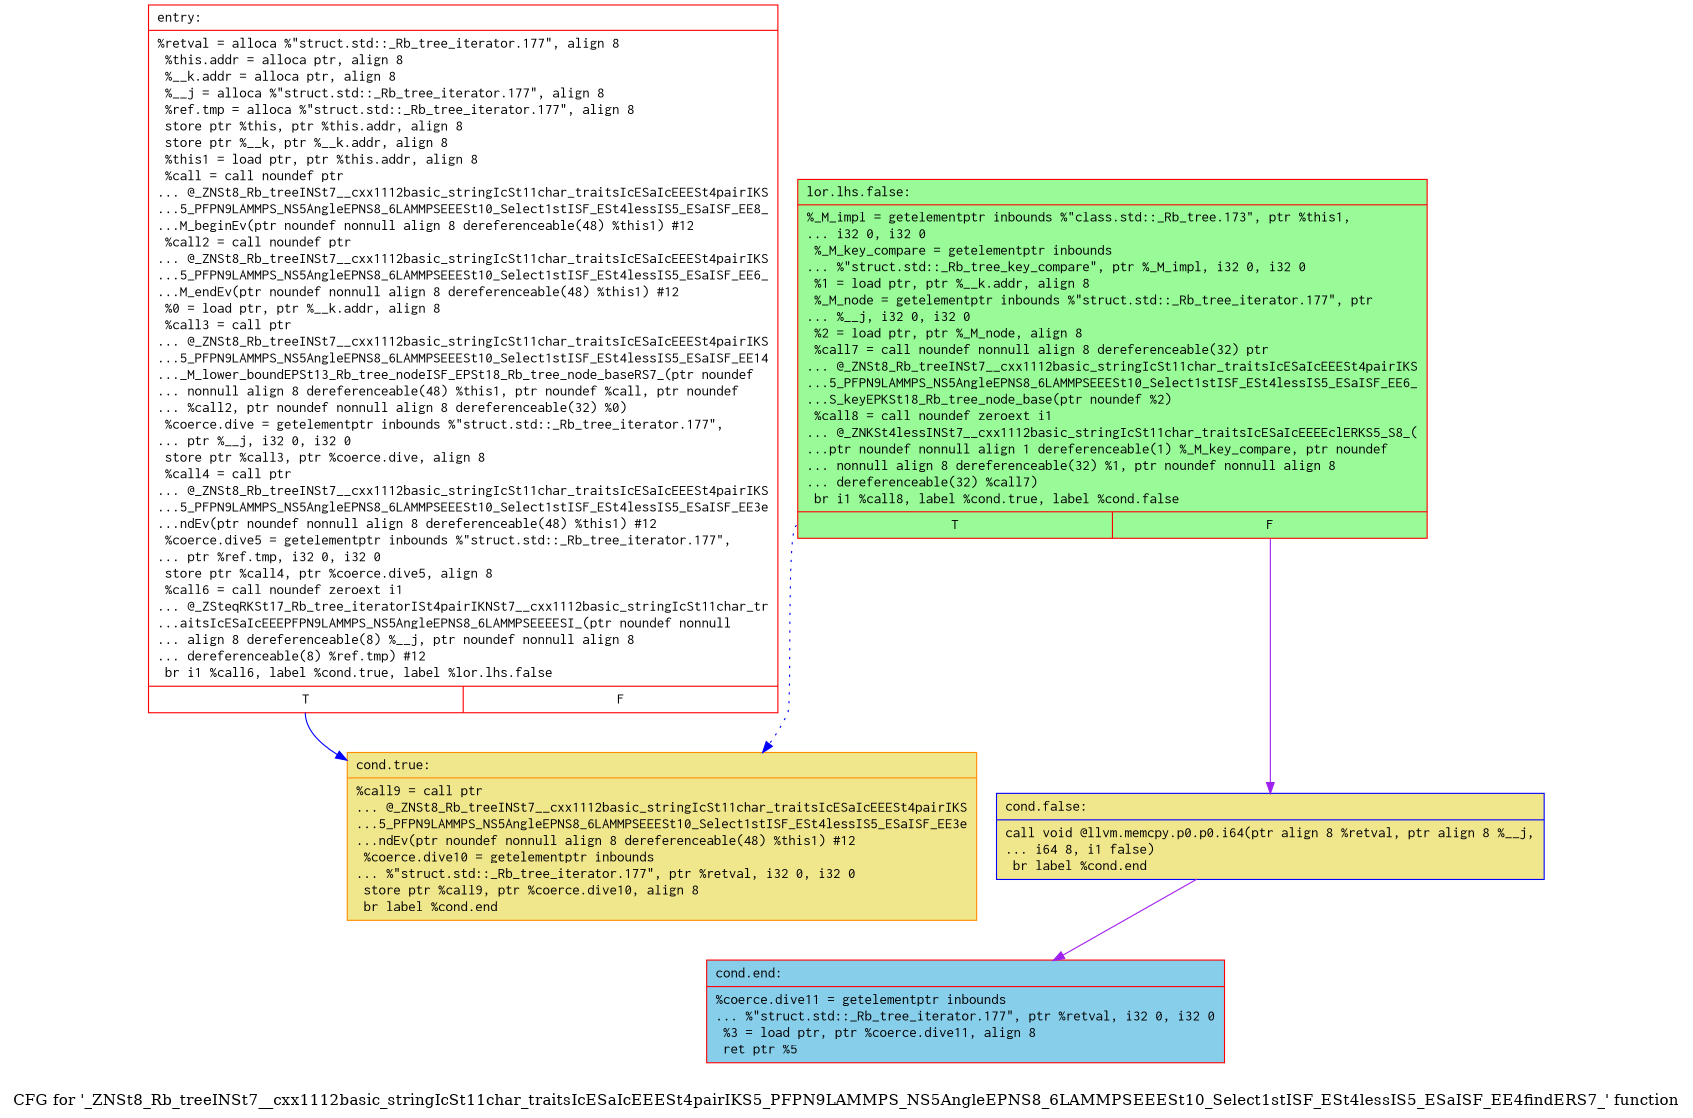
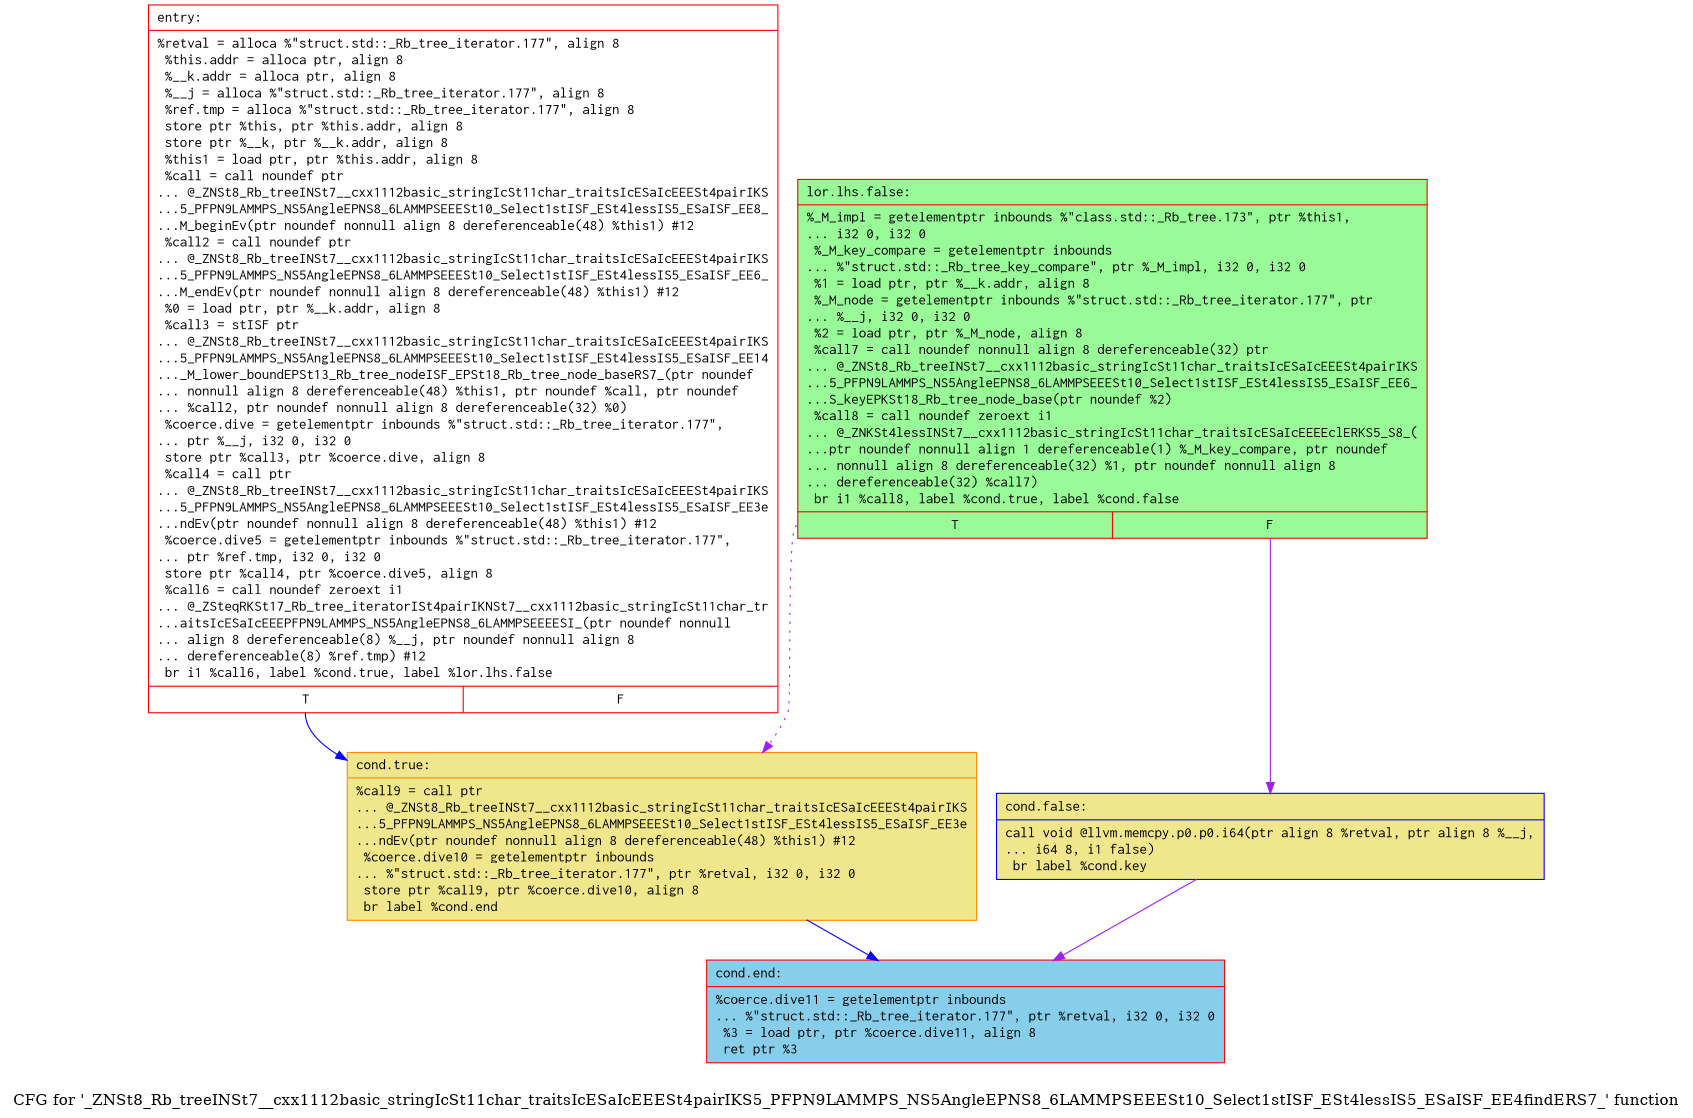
(225, 325) -> (229, 325)
(790, 637) -> (790, 637)
(1077, 866) -> (1077, 866)
none -> (837, 937)
(757, 1049) -> (757, 1049)
